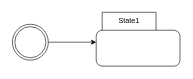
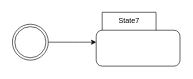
(129, 21) -> (129, 21)
